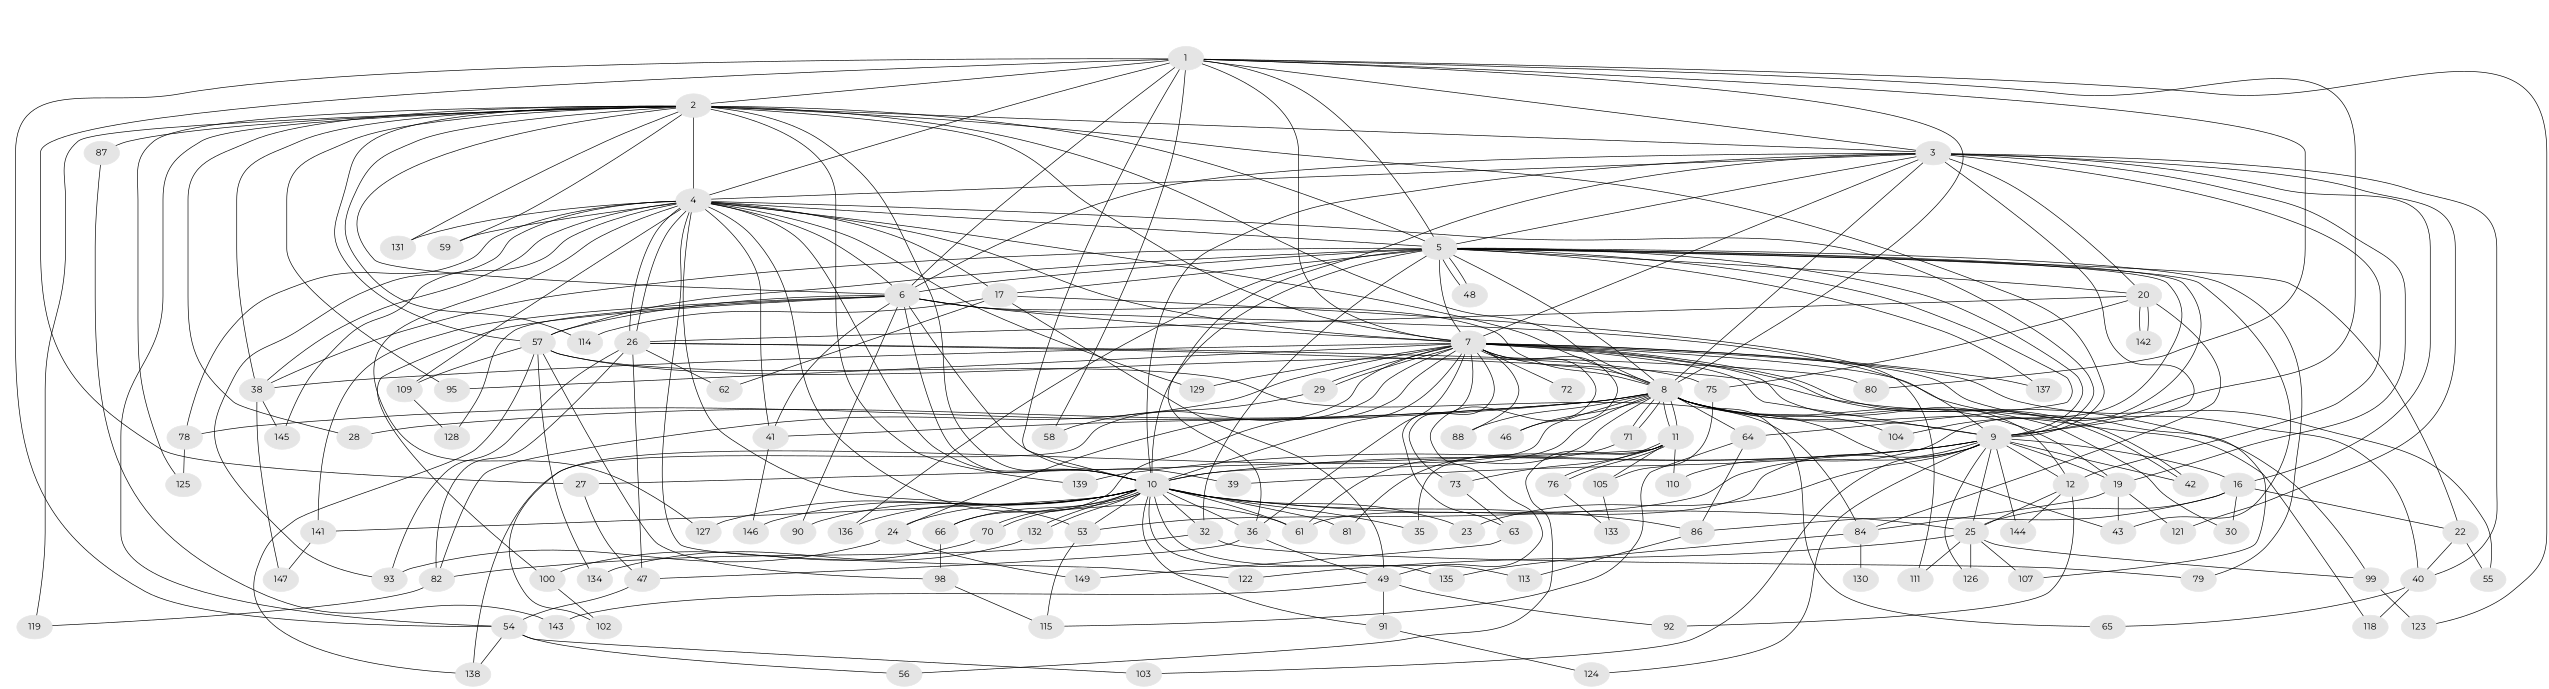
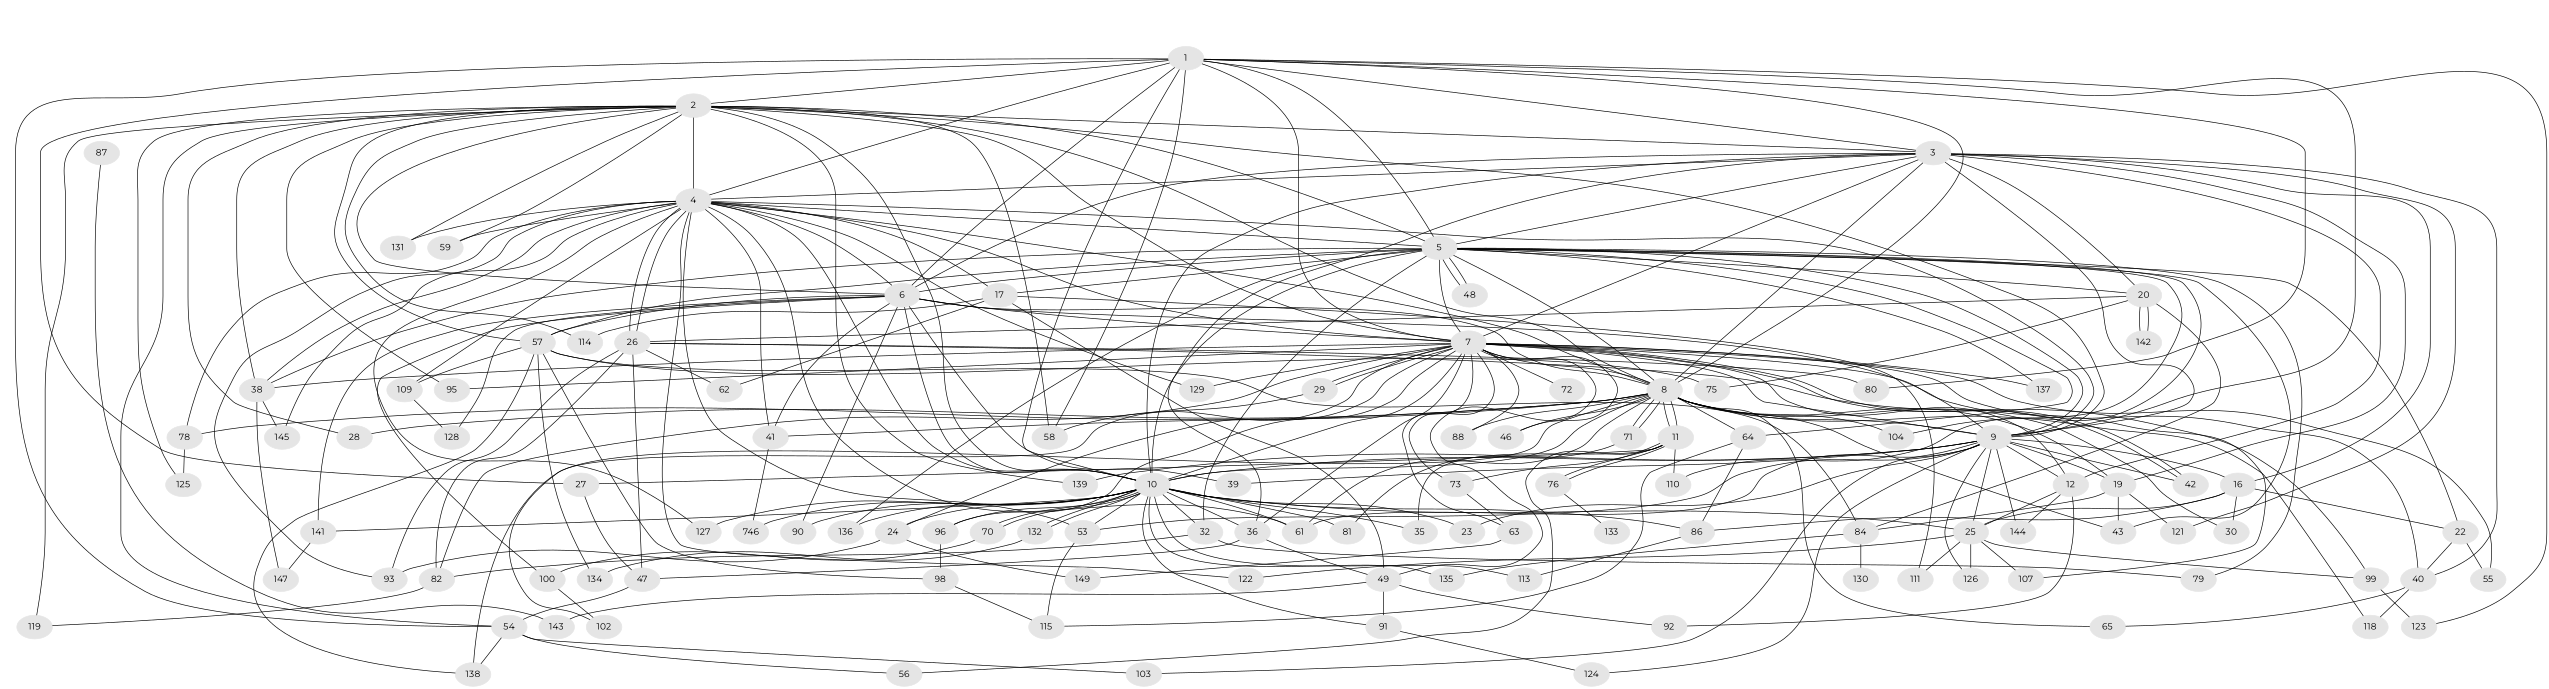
(395, 116) -> (981, 155)
(1601, 485) -> none
(751, 532) -> (751, 532)
(940, 532) -> (940, 532)
